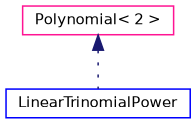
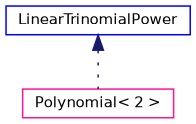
(98, 70) -> (98, 70)
